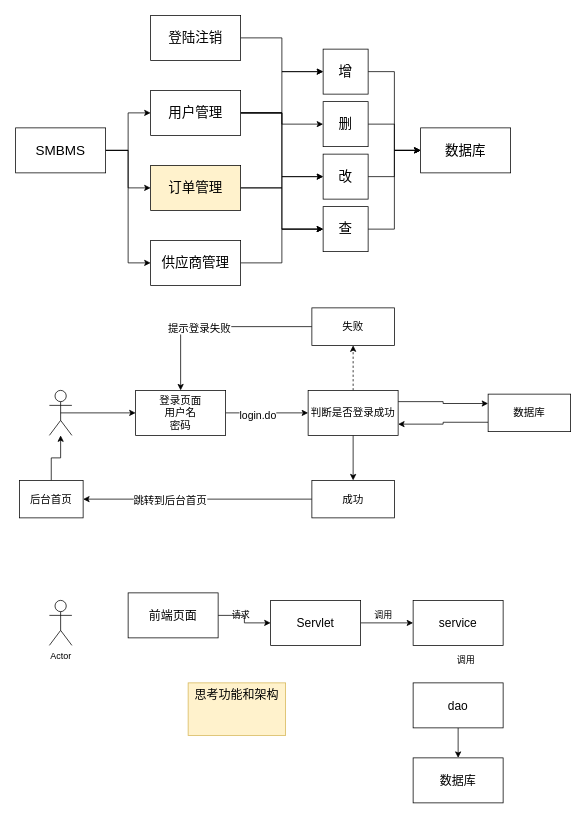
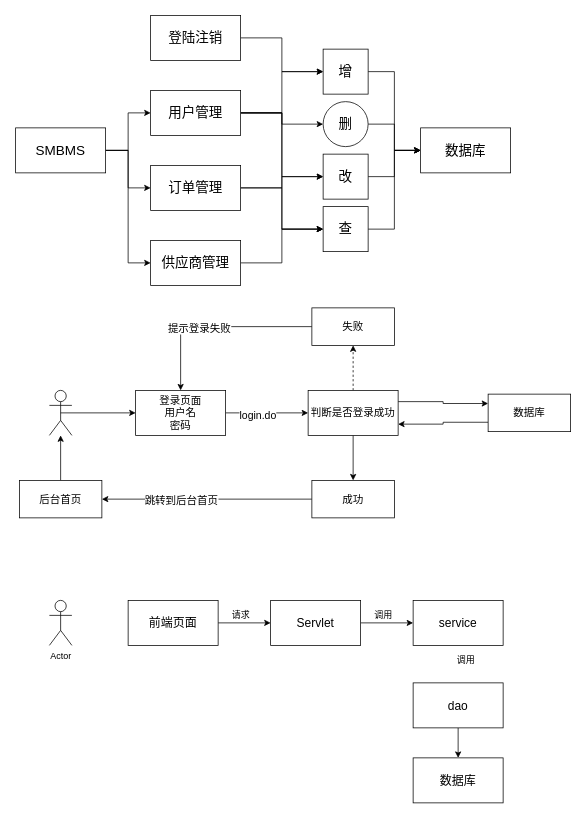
(345, 124) -> (345, 124)
(195, 188) -> (195, 188)
(51, 499) -> (60, 499)
(173, 615) -> (173, 623)
(237, 709) -> none
